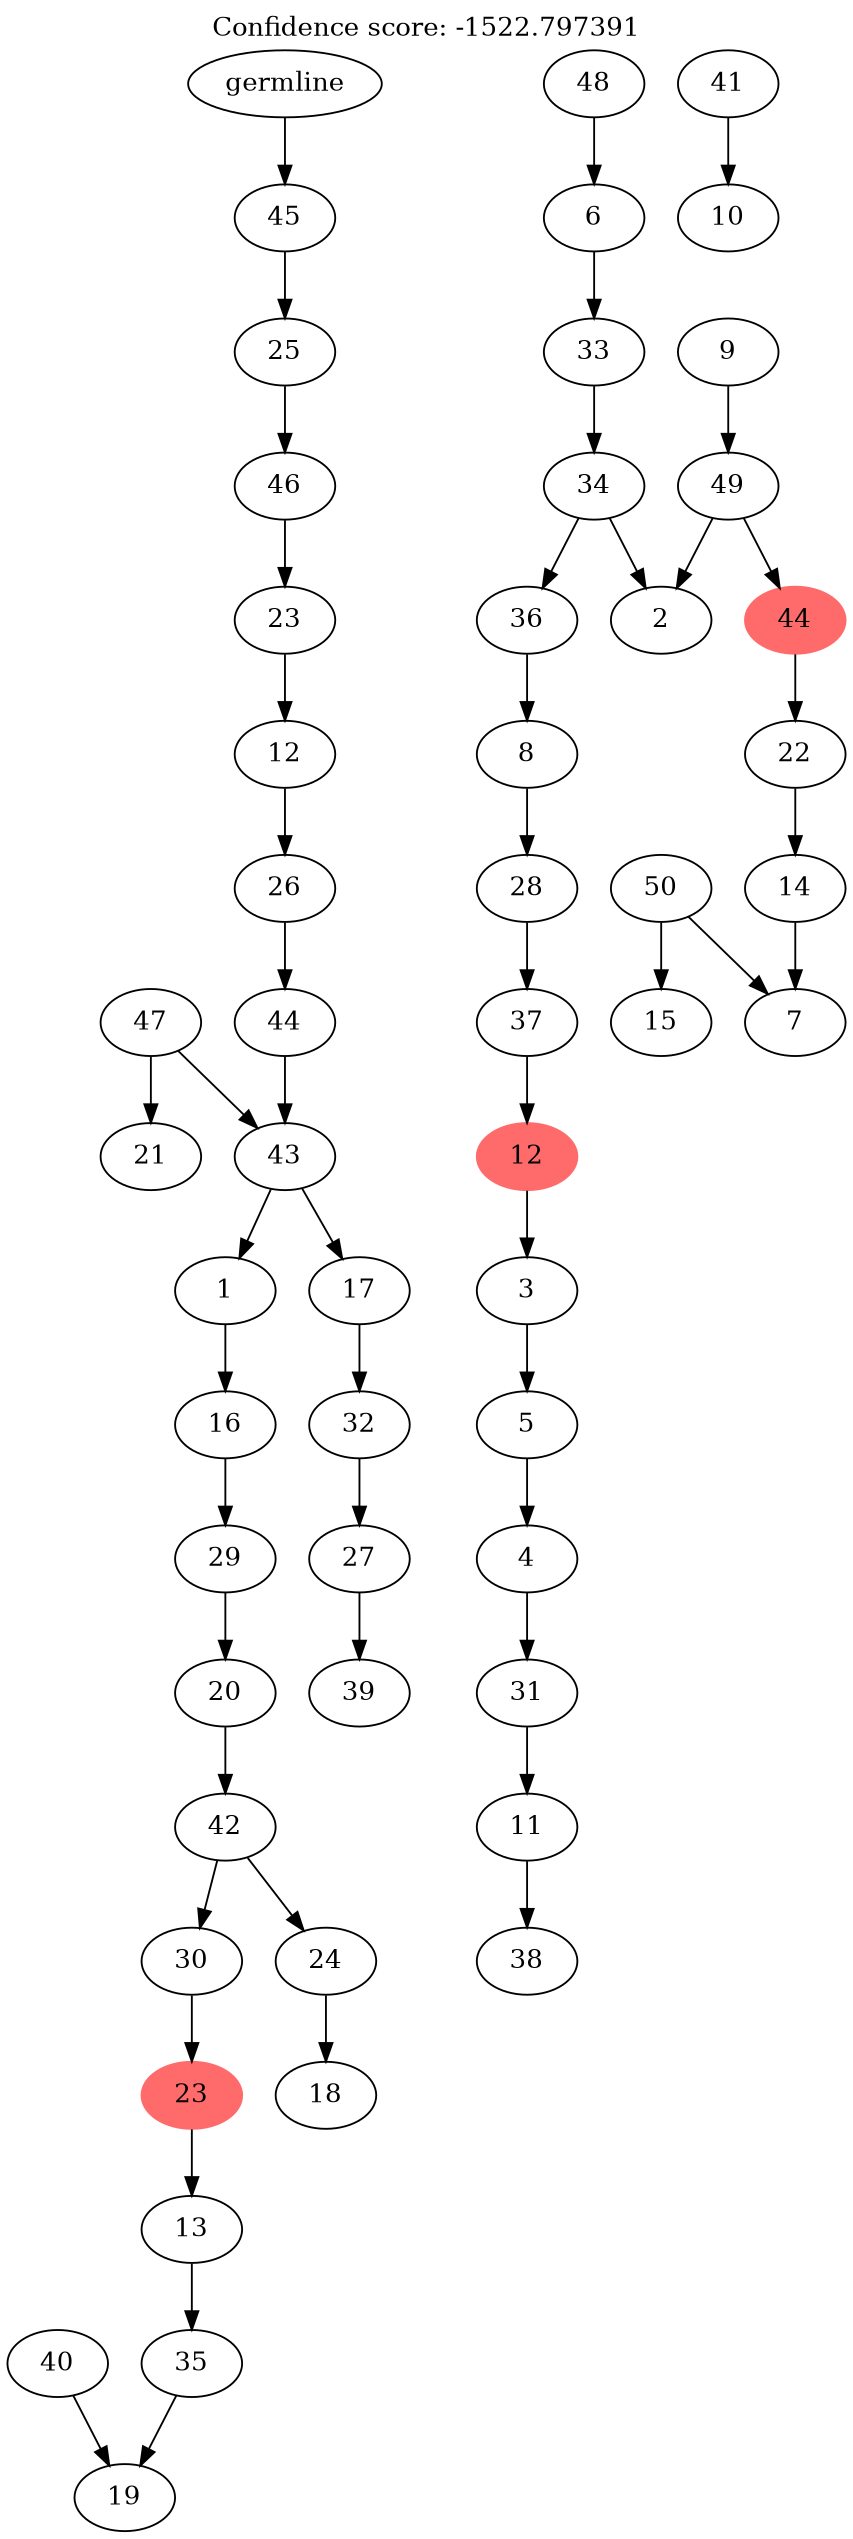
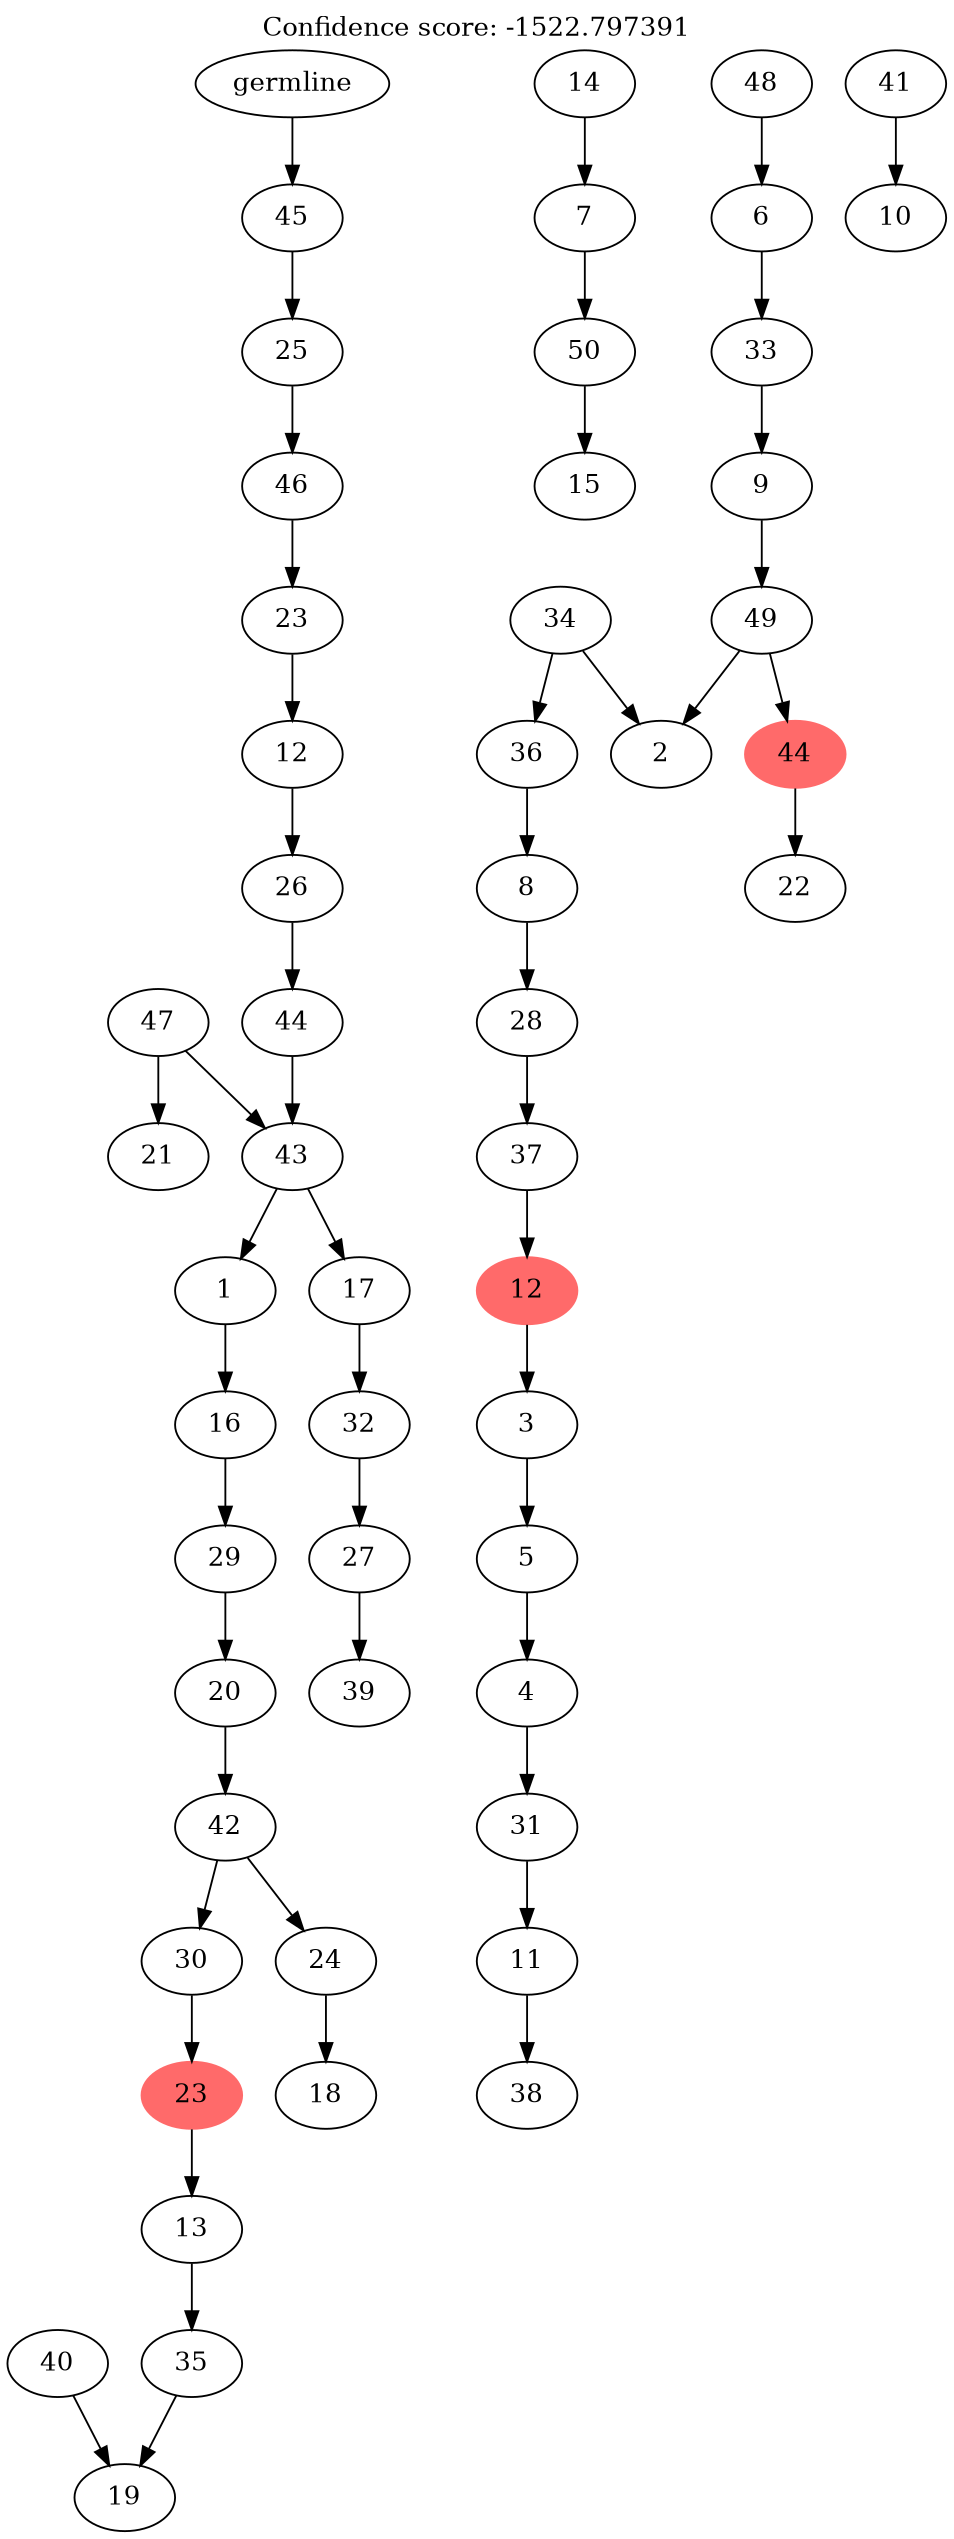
(594, 410) -> (762, 410)
(795, 812) -> none
(721, 949) -> (585, 276)
